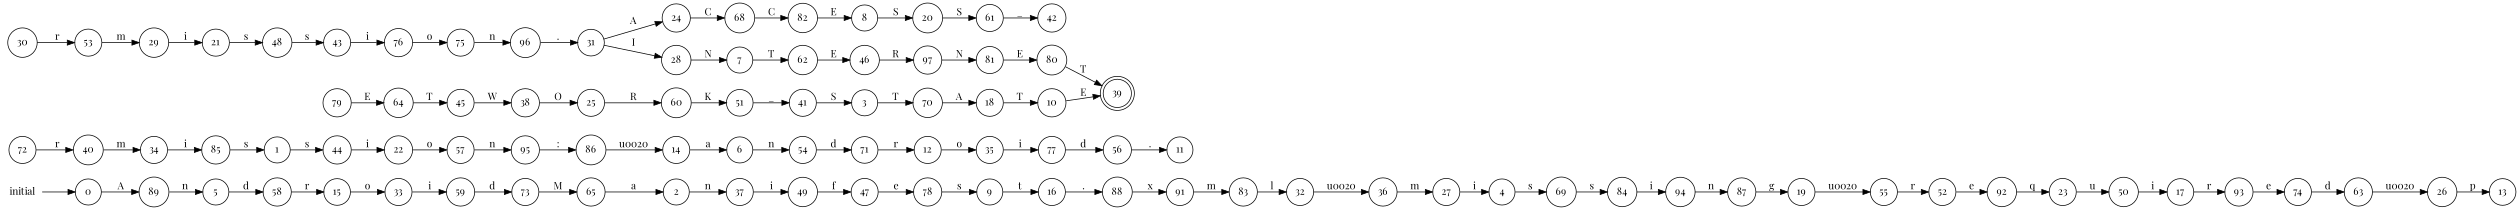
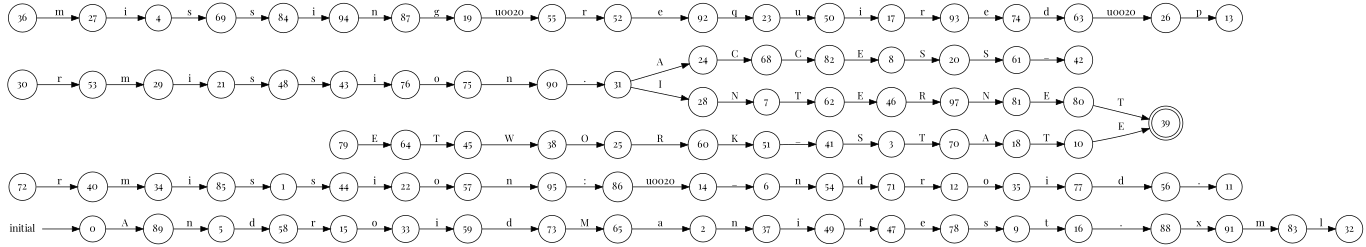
(525, 43) -> (552, 85)
(708, 144) -> (735, 181)
(1338, 192) -> none
